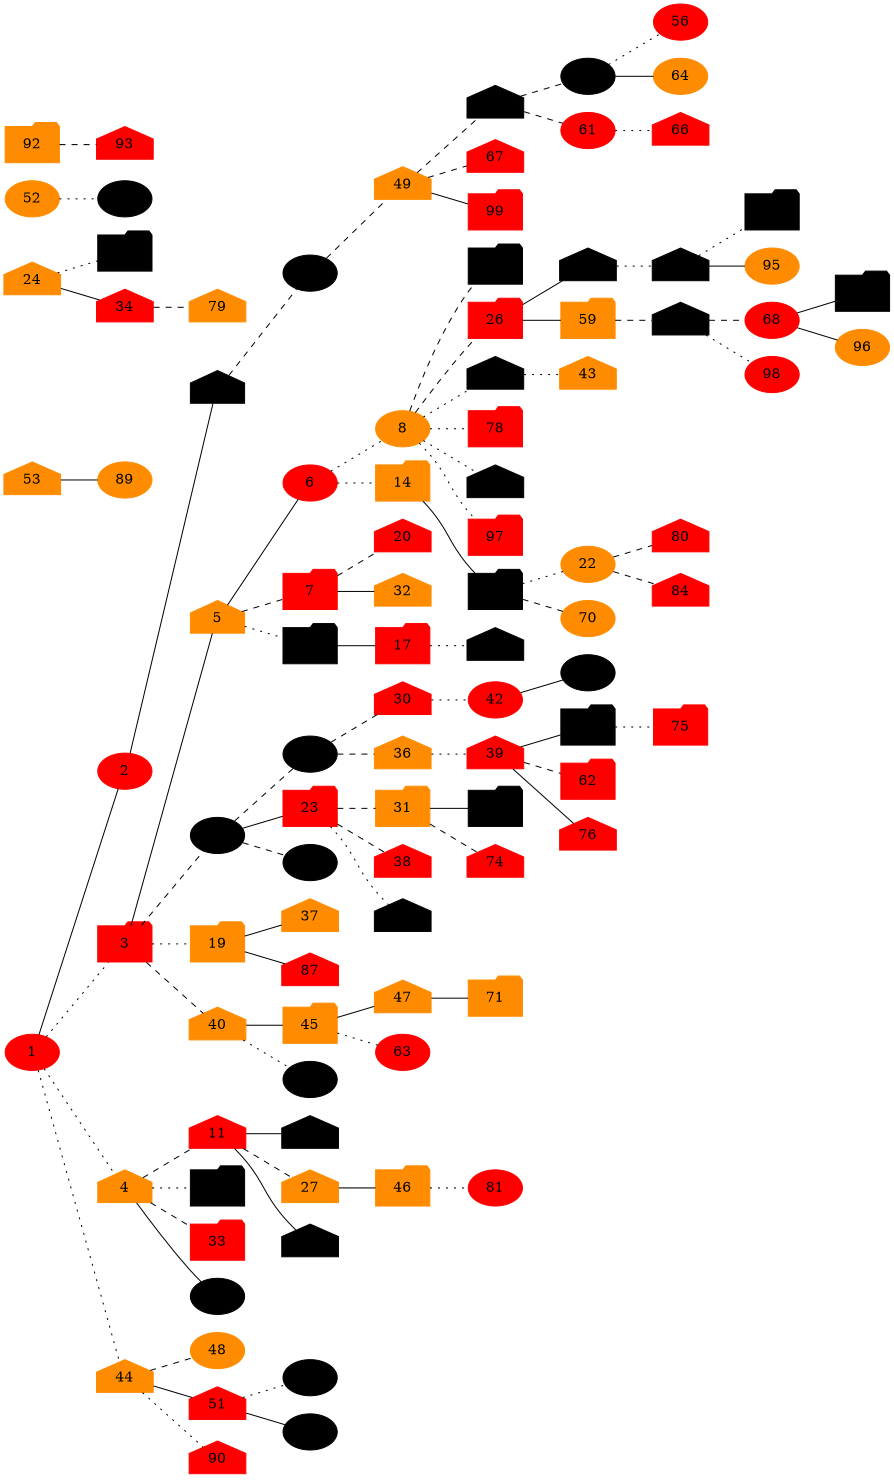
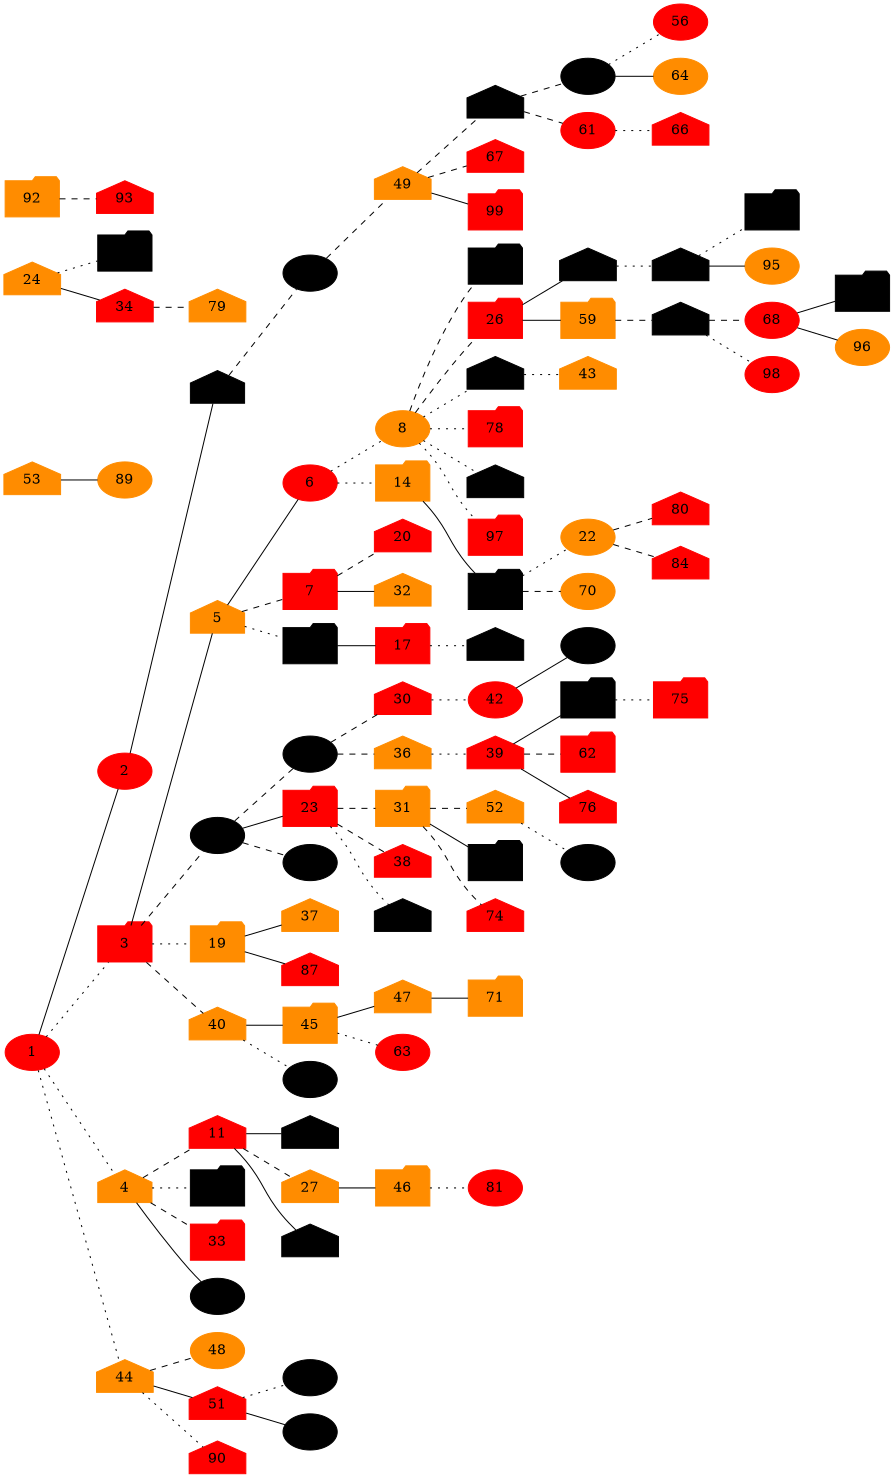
(32, 199) -> (495, 808)
none -> (448, 808)
